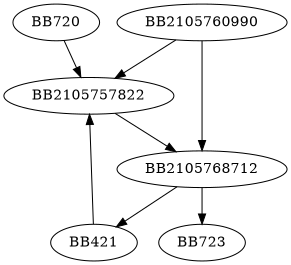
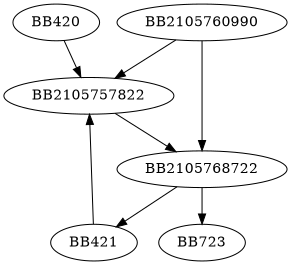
(56, 22) -> (56, 22)
(202, 169) -> (202, 169)
